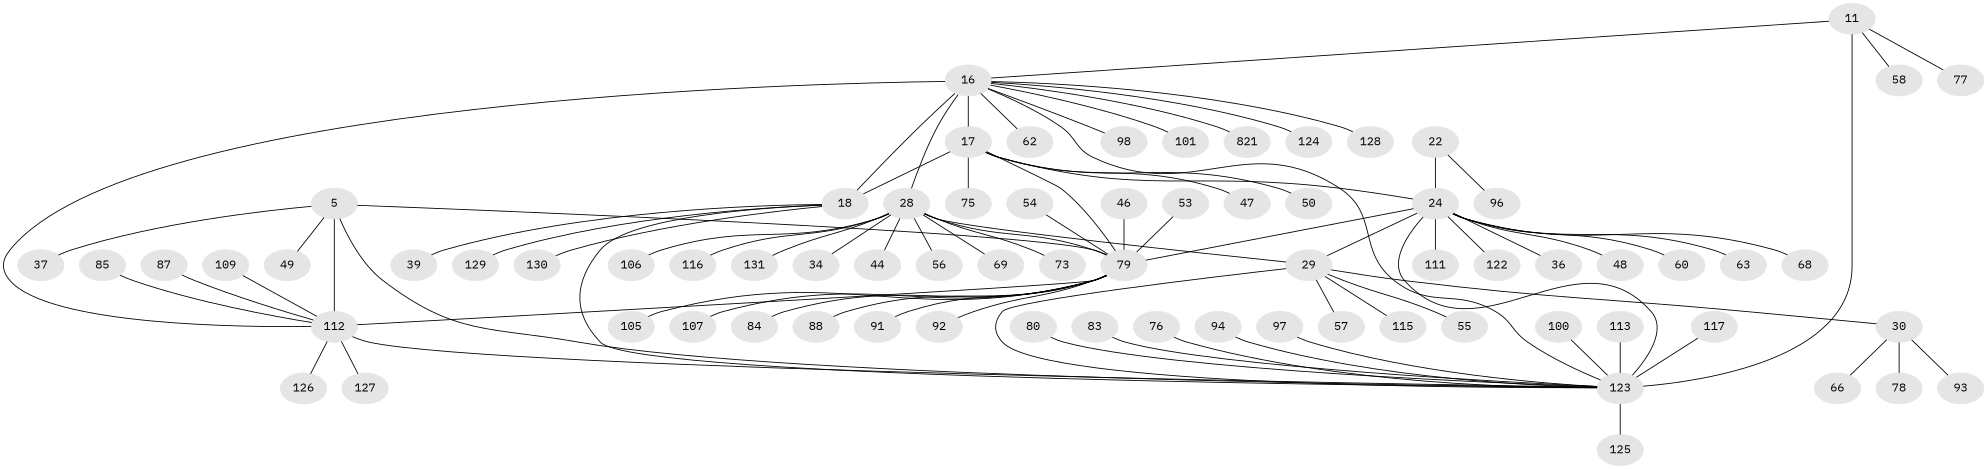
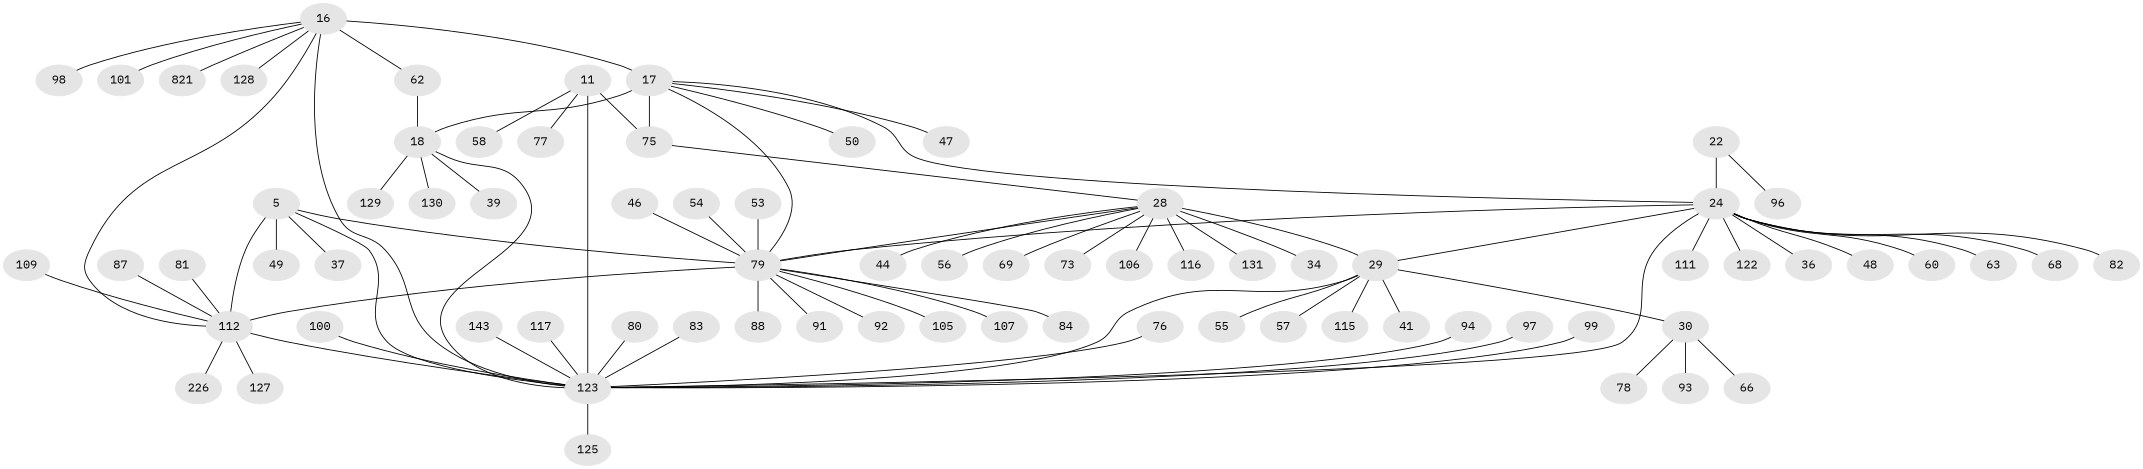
(1410, 50) -> (618, 111)
(931, 140) -> (905, 173)
(905, 141) -> (418, 111)
(1309, 142) -> none
(102, 265) -> (182, 265)
none -> (2117, 265)
none -> (1407, 327)
none -> (1591, 327)
(1620, 327) -> (479, 327)
(304, 388) -> (198, 388)
